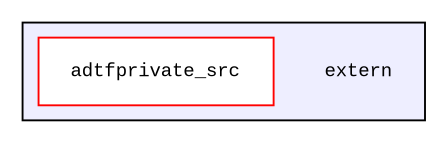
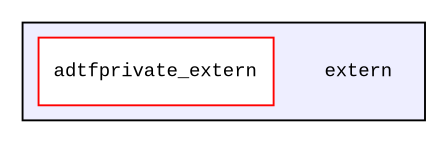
(156, 71) -> (156, 71)
